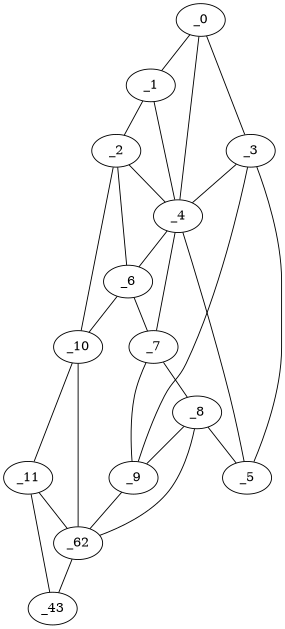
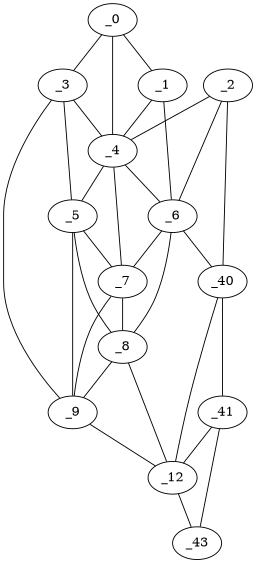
(134, 118) -> (168, 151)
none -> (98, 249)
none -> (160, 285)
none -> (73, 314)
(78, 347) -> (223, 282)
(28, 478) -> (223, 412)
(78, 543) -> (173, 478)
